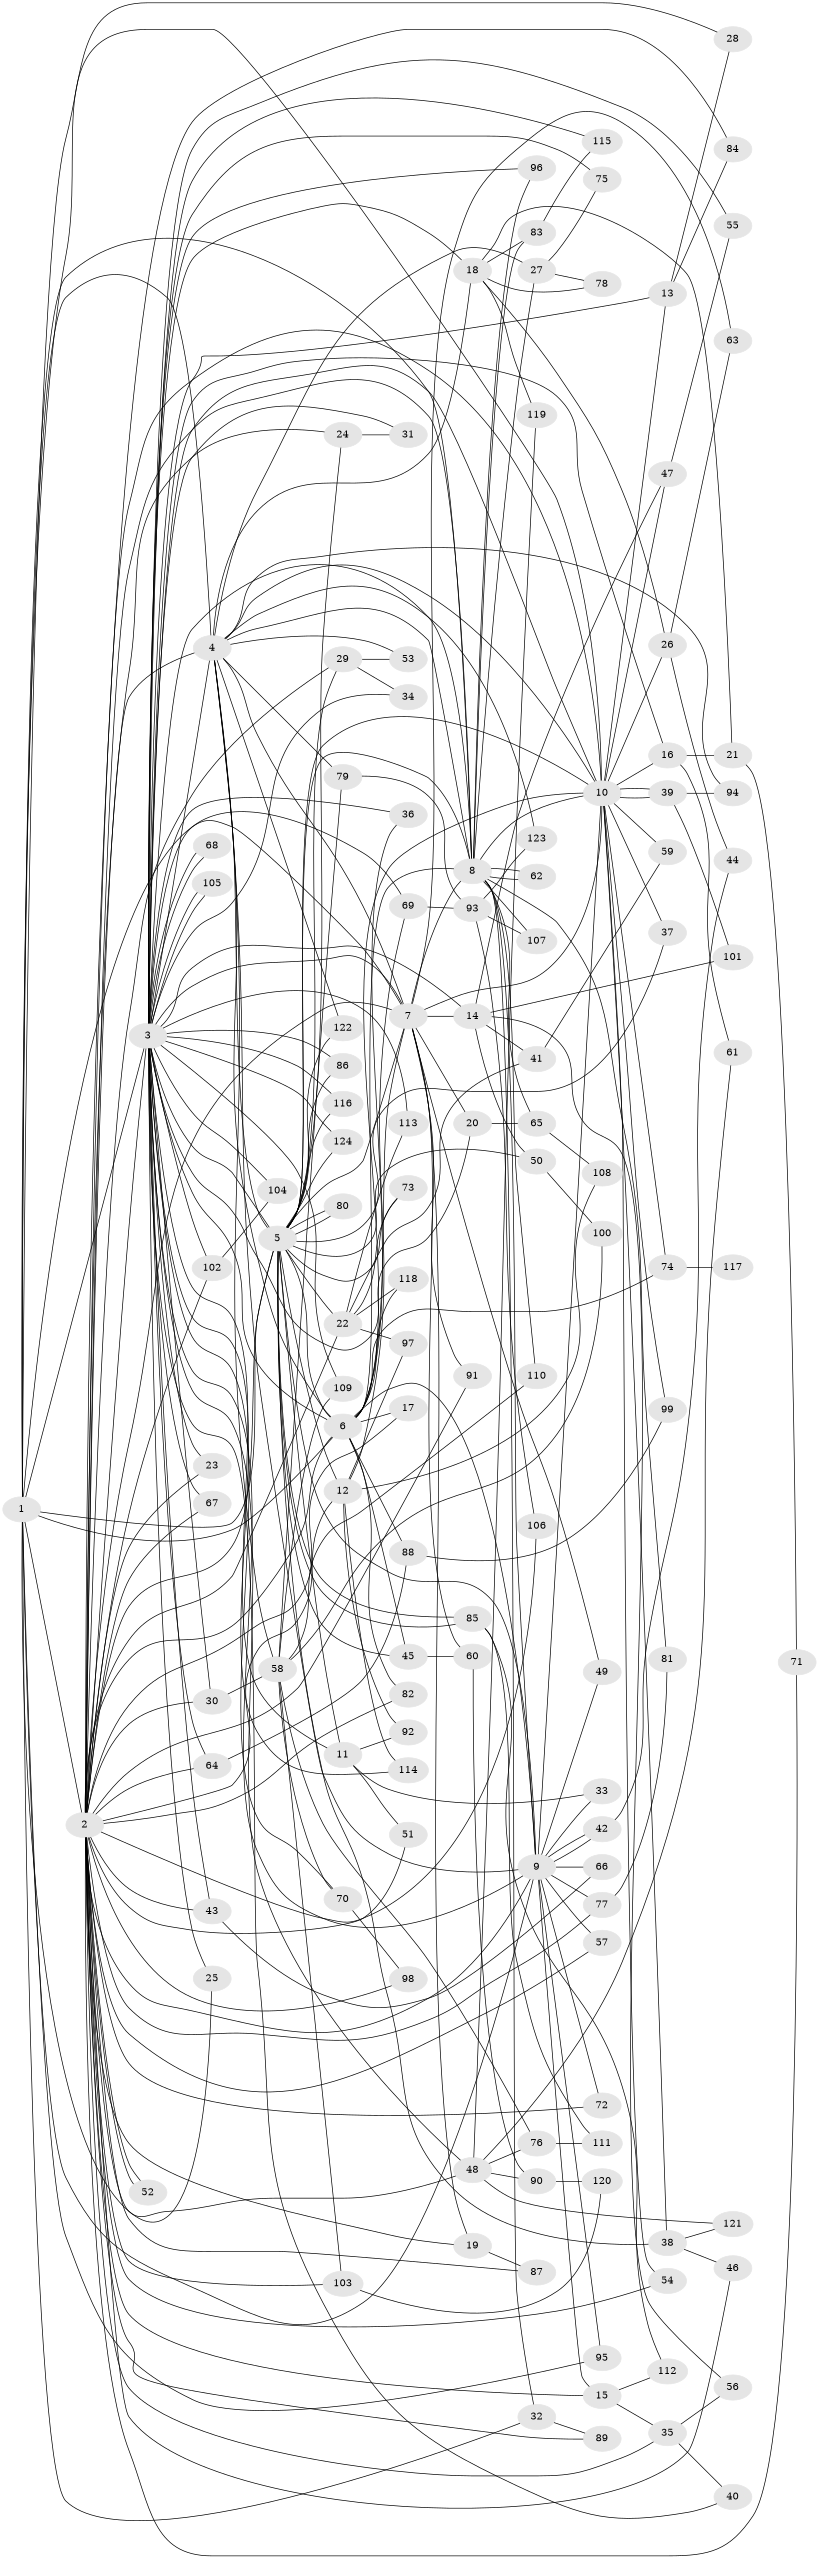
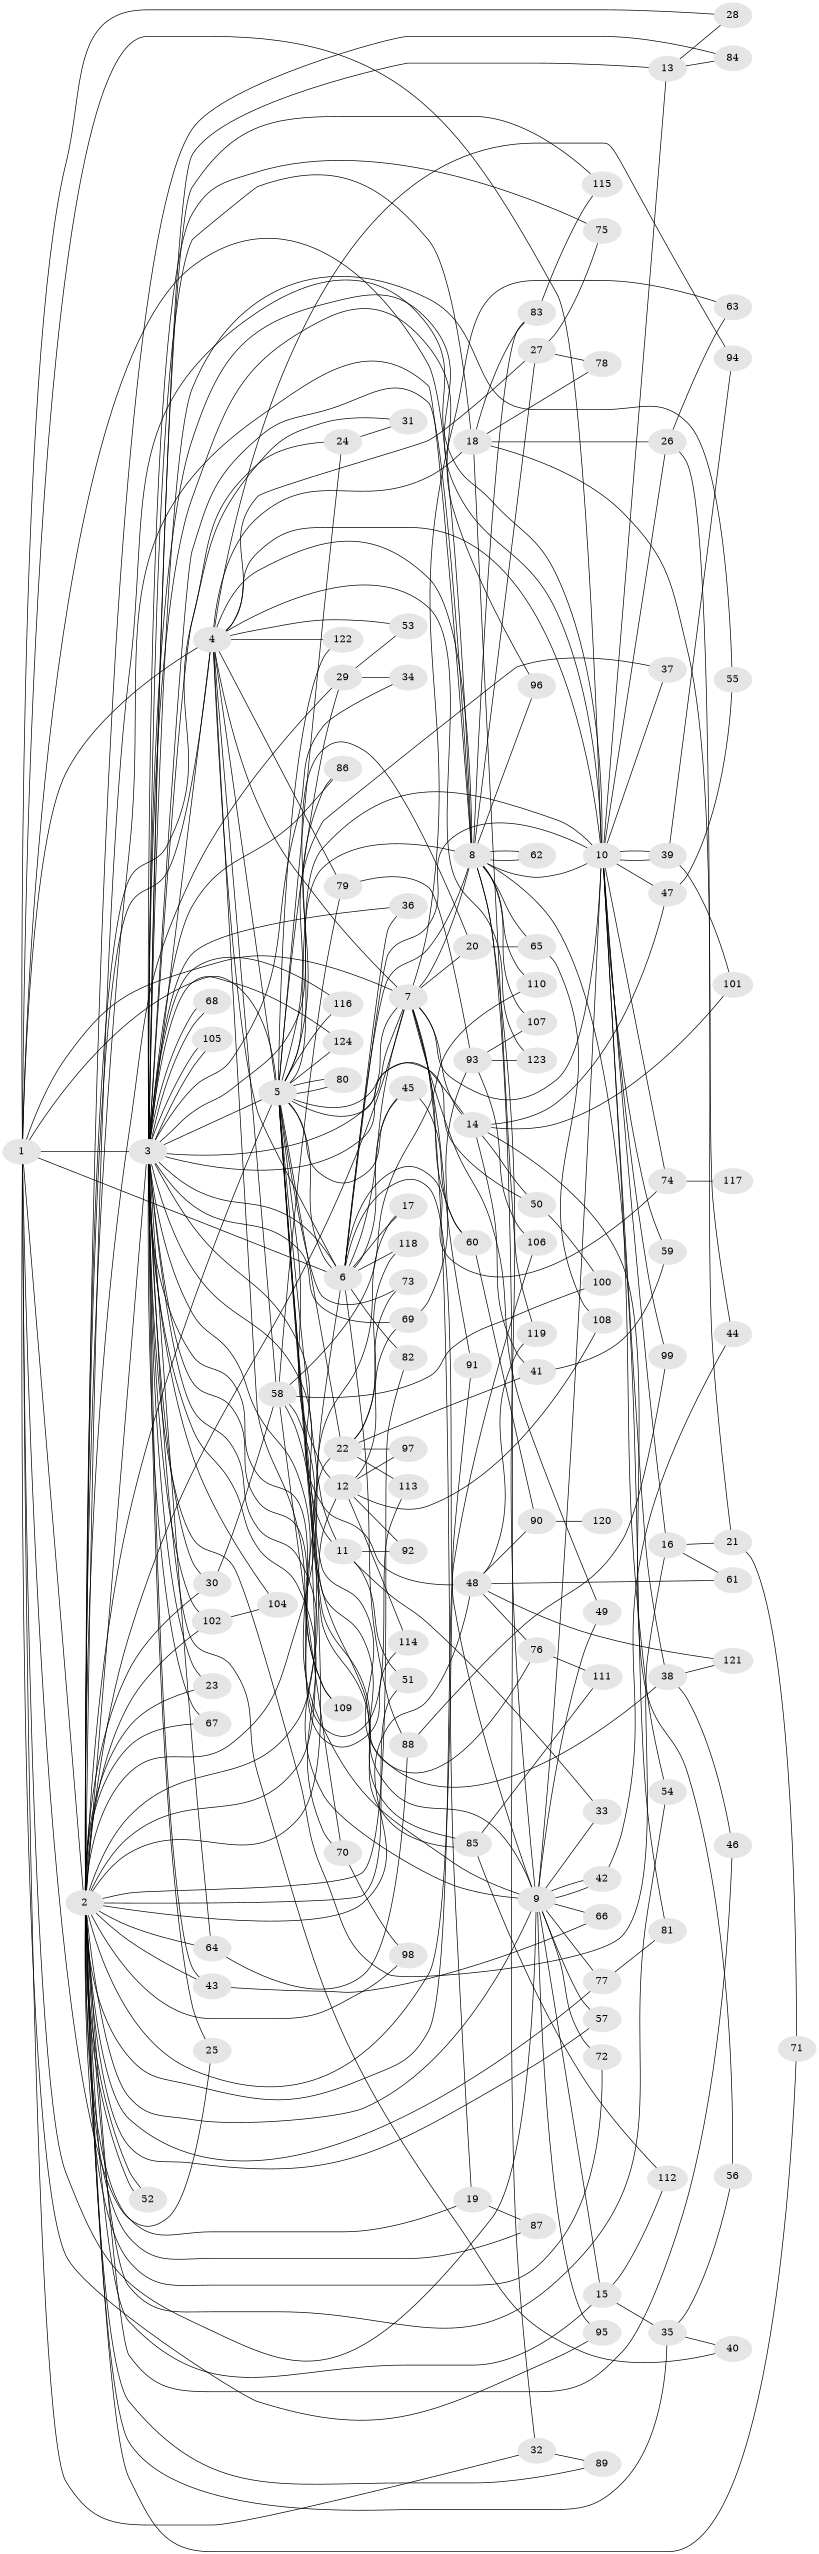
(343, 2284) -> none
